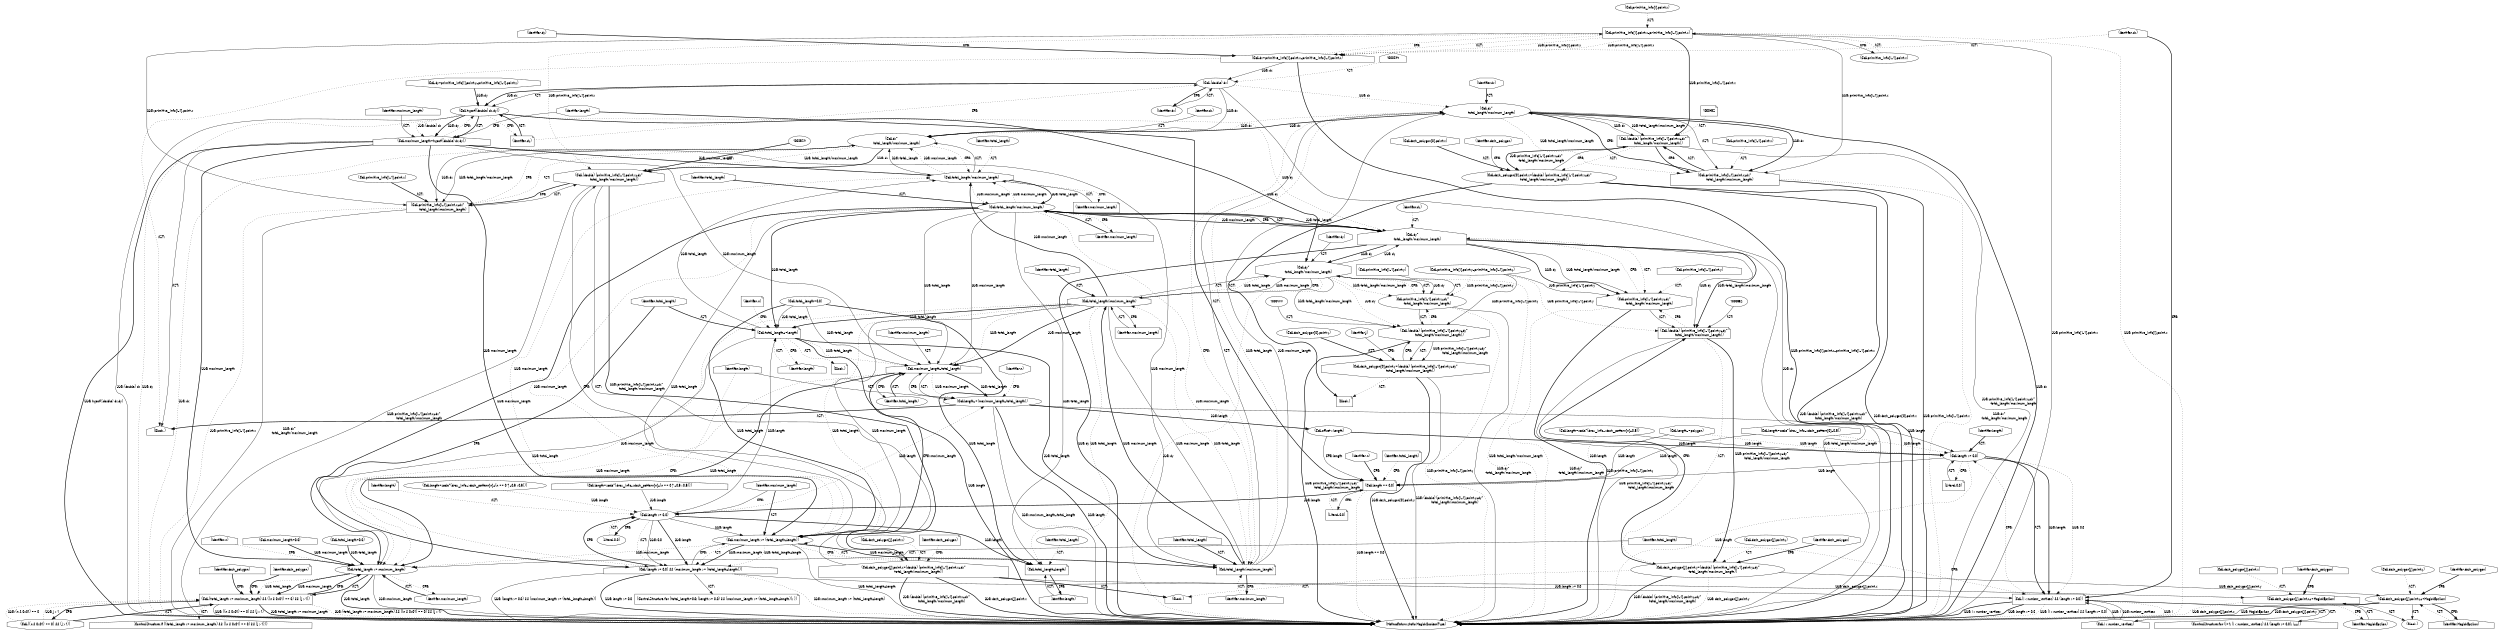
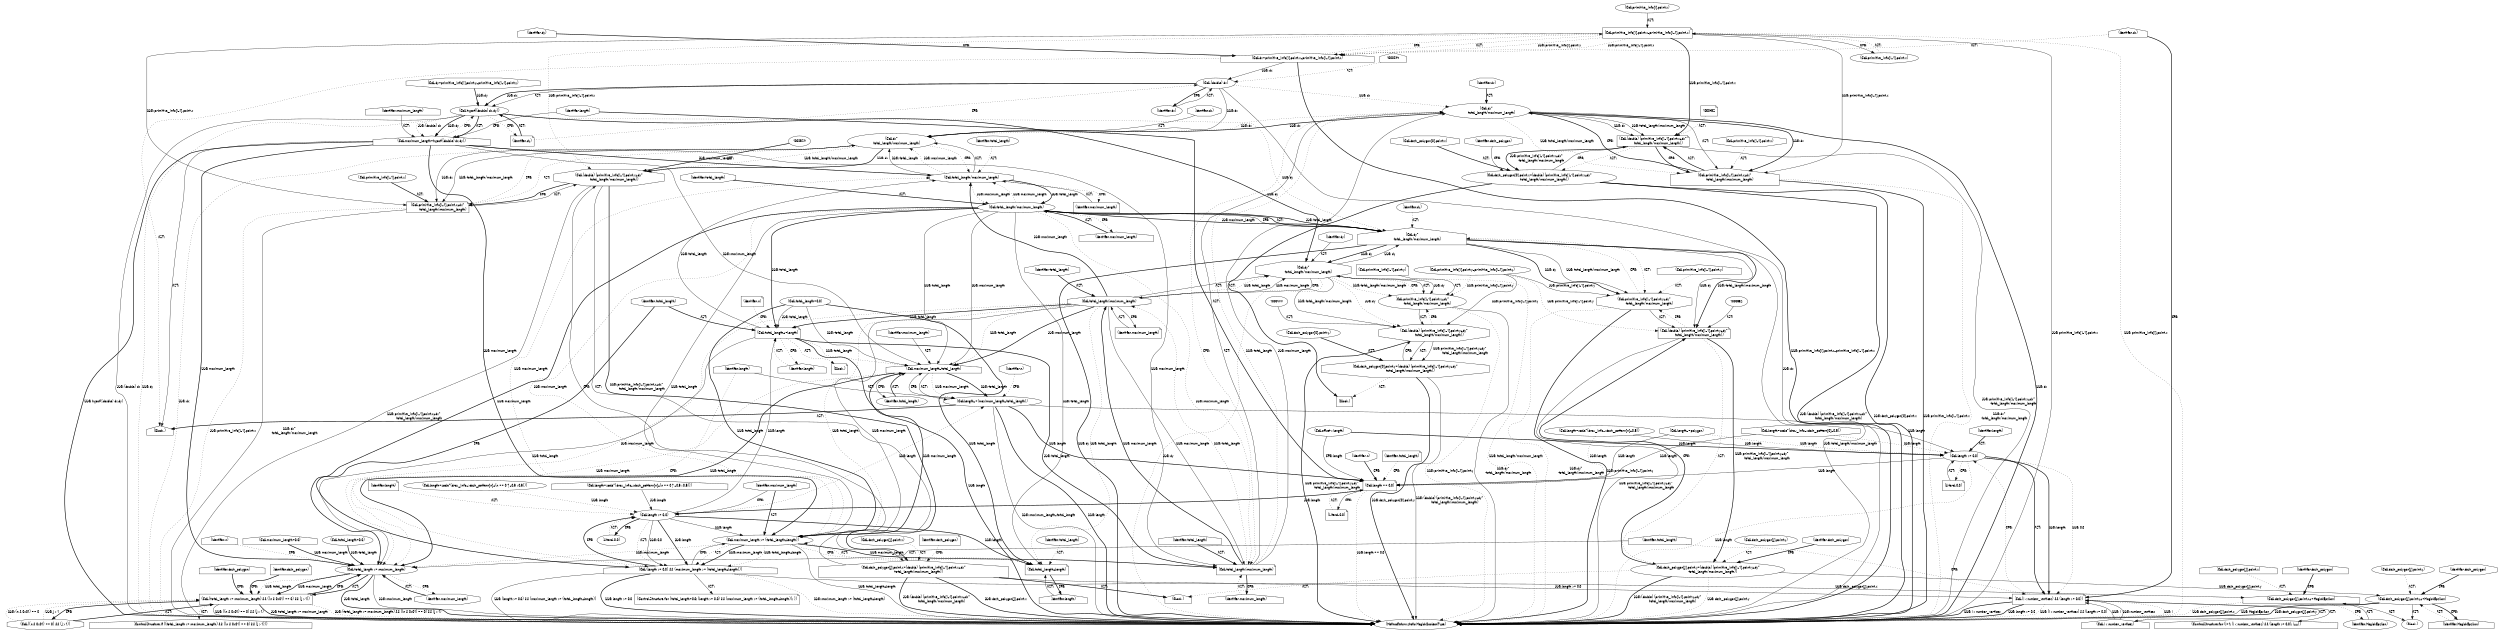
(1647, 19) -> (1647, 19)
(1360, 333) -> none
(1168, 417) -> (1175, 464)
(940, 456) -> (940, 456)
